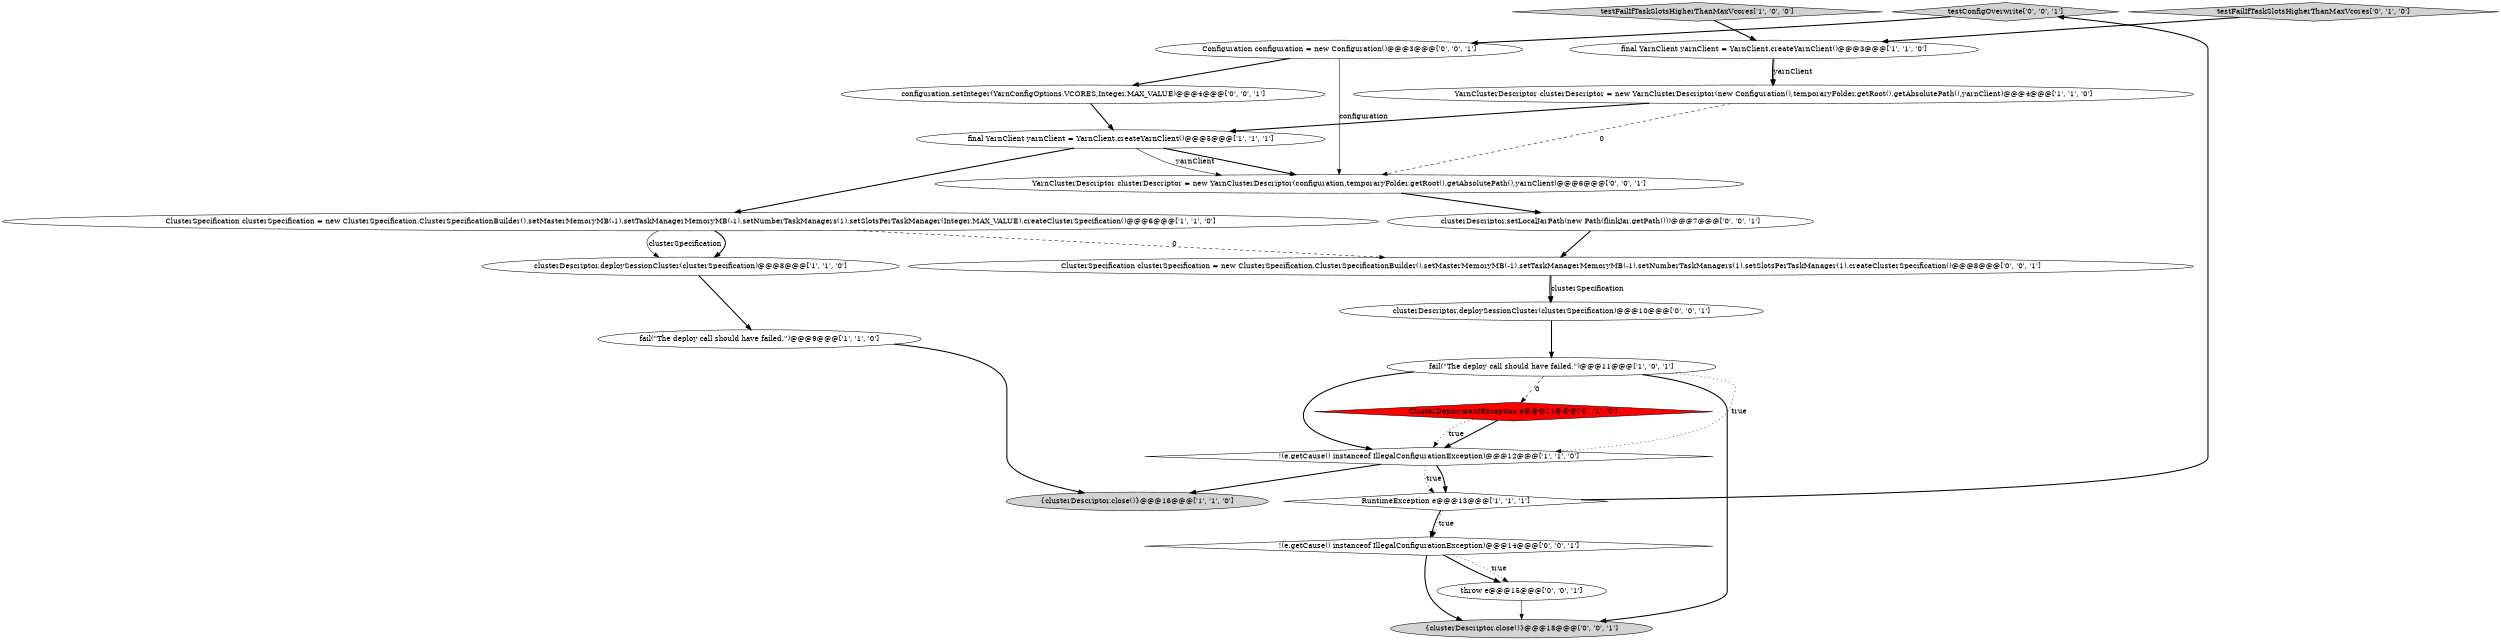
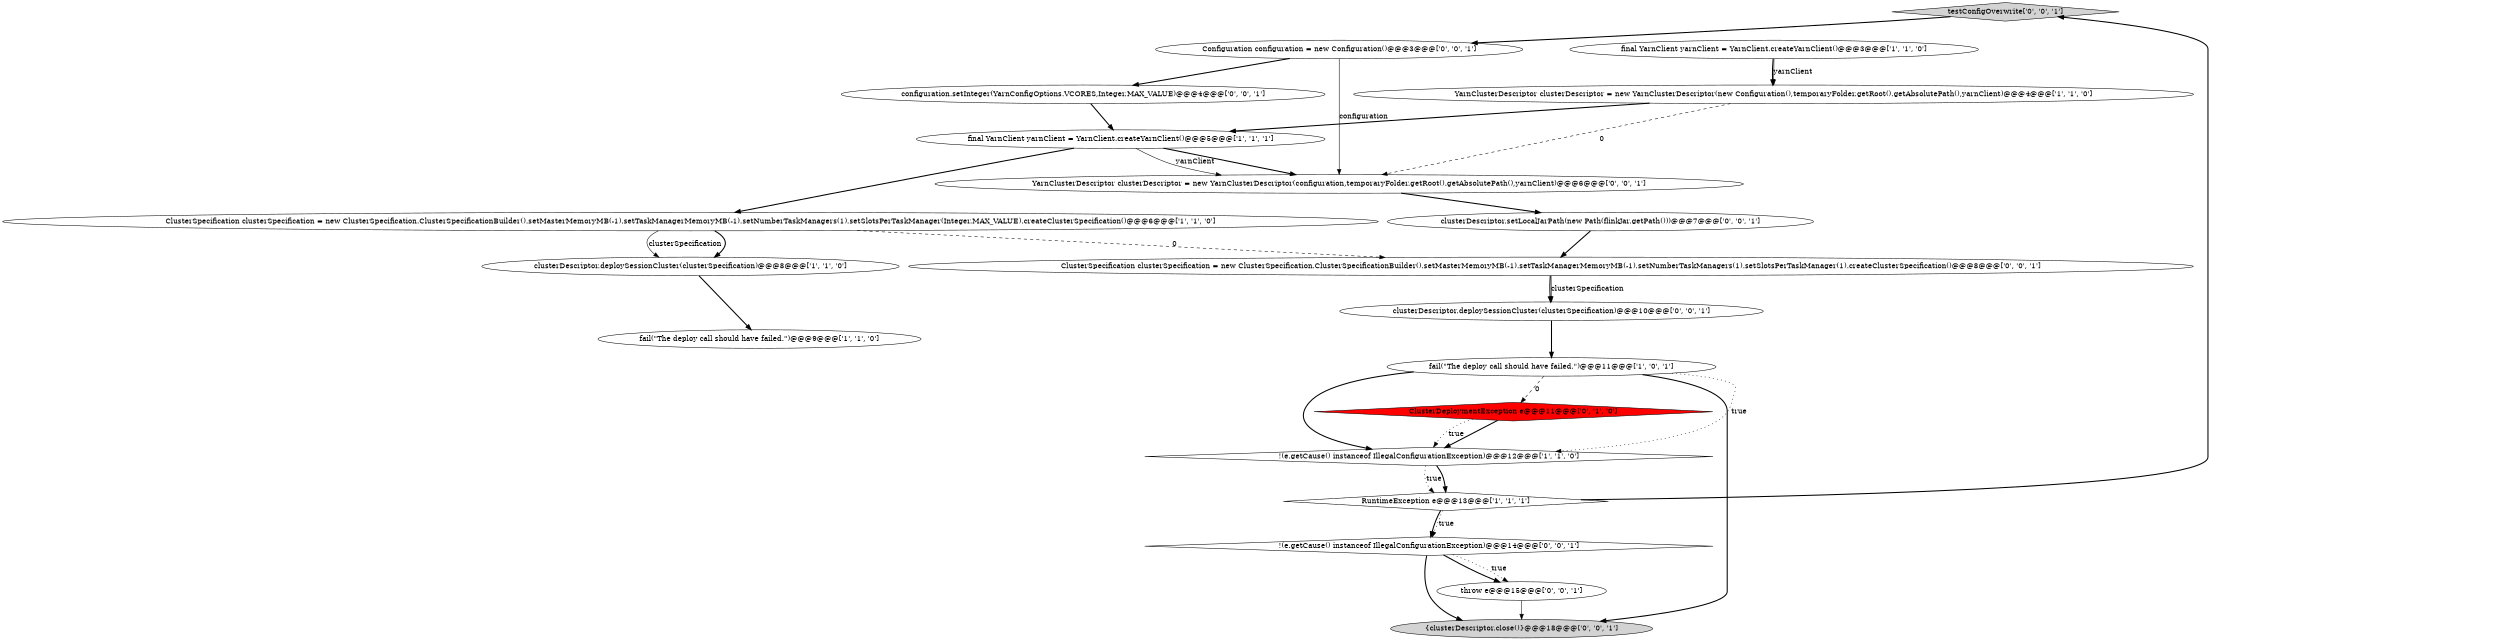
(1697, 12) -> none
(2314, 12) -> none
(1137, 501) -> none
